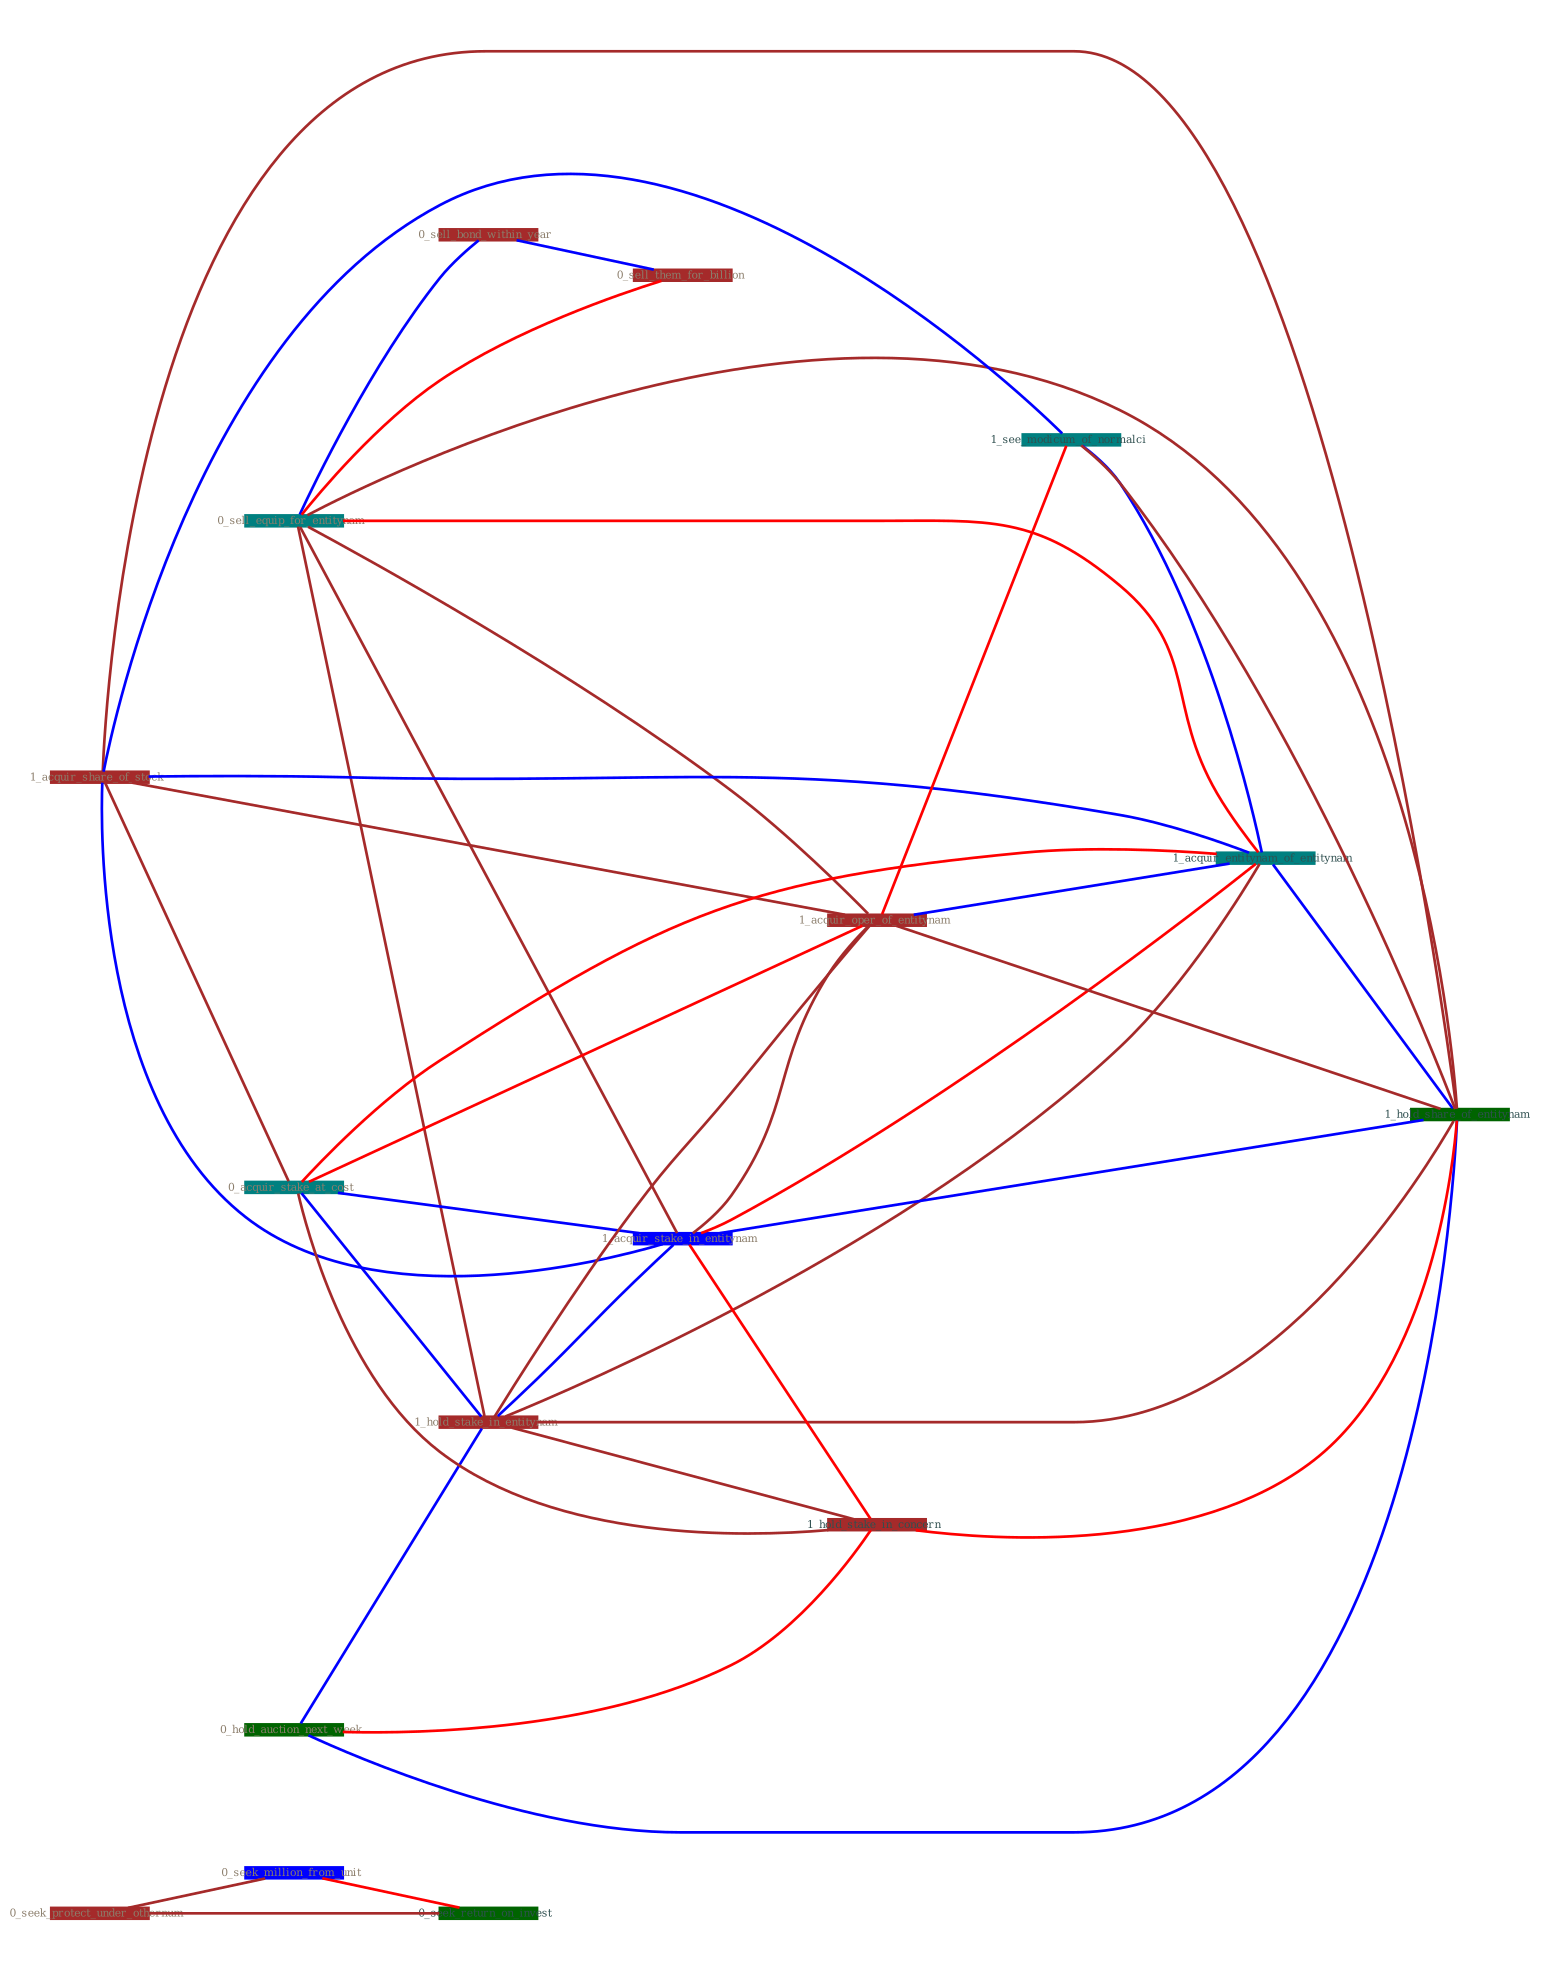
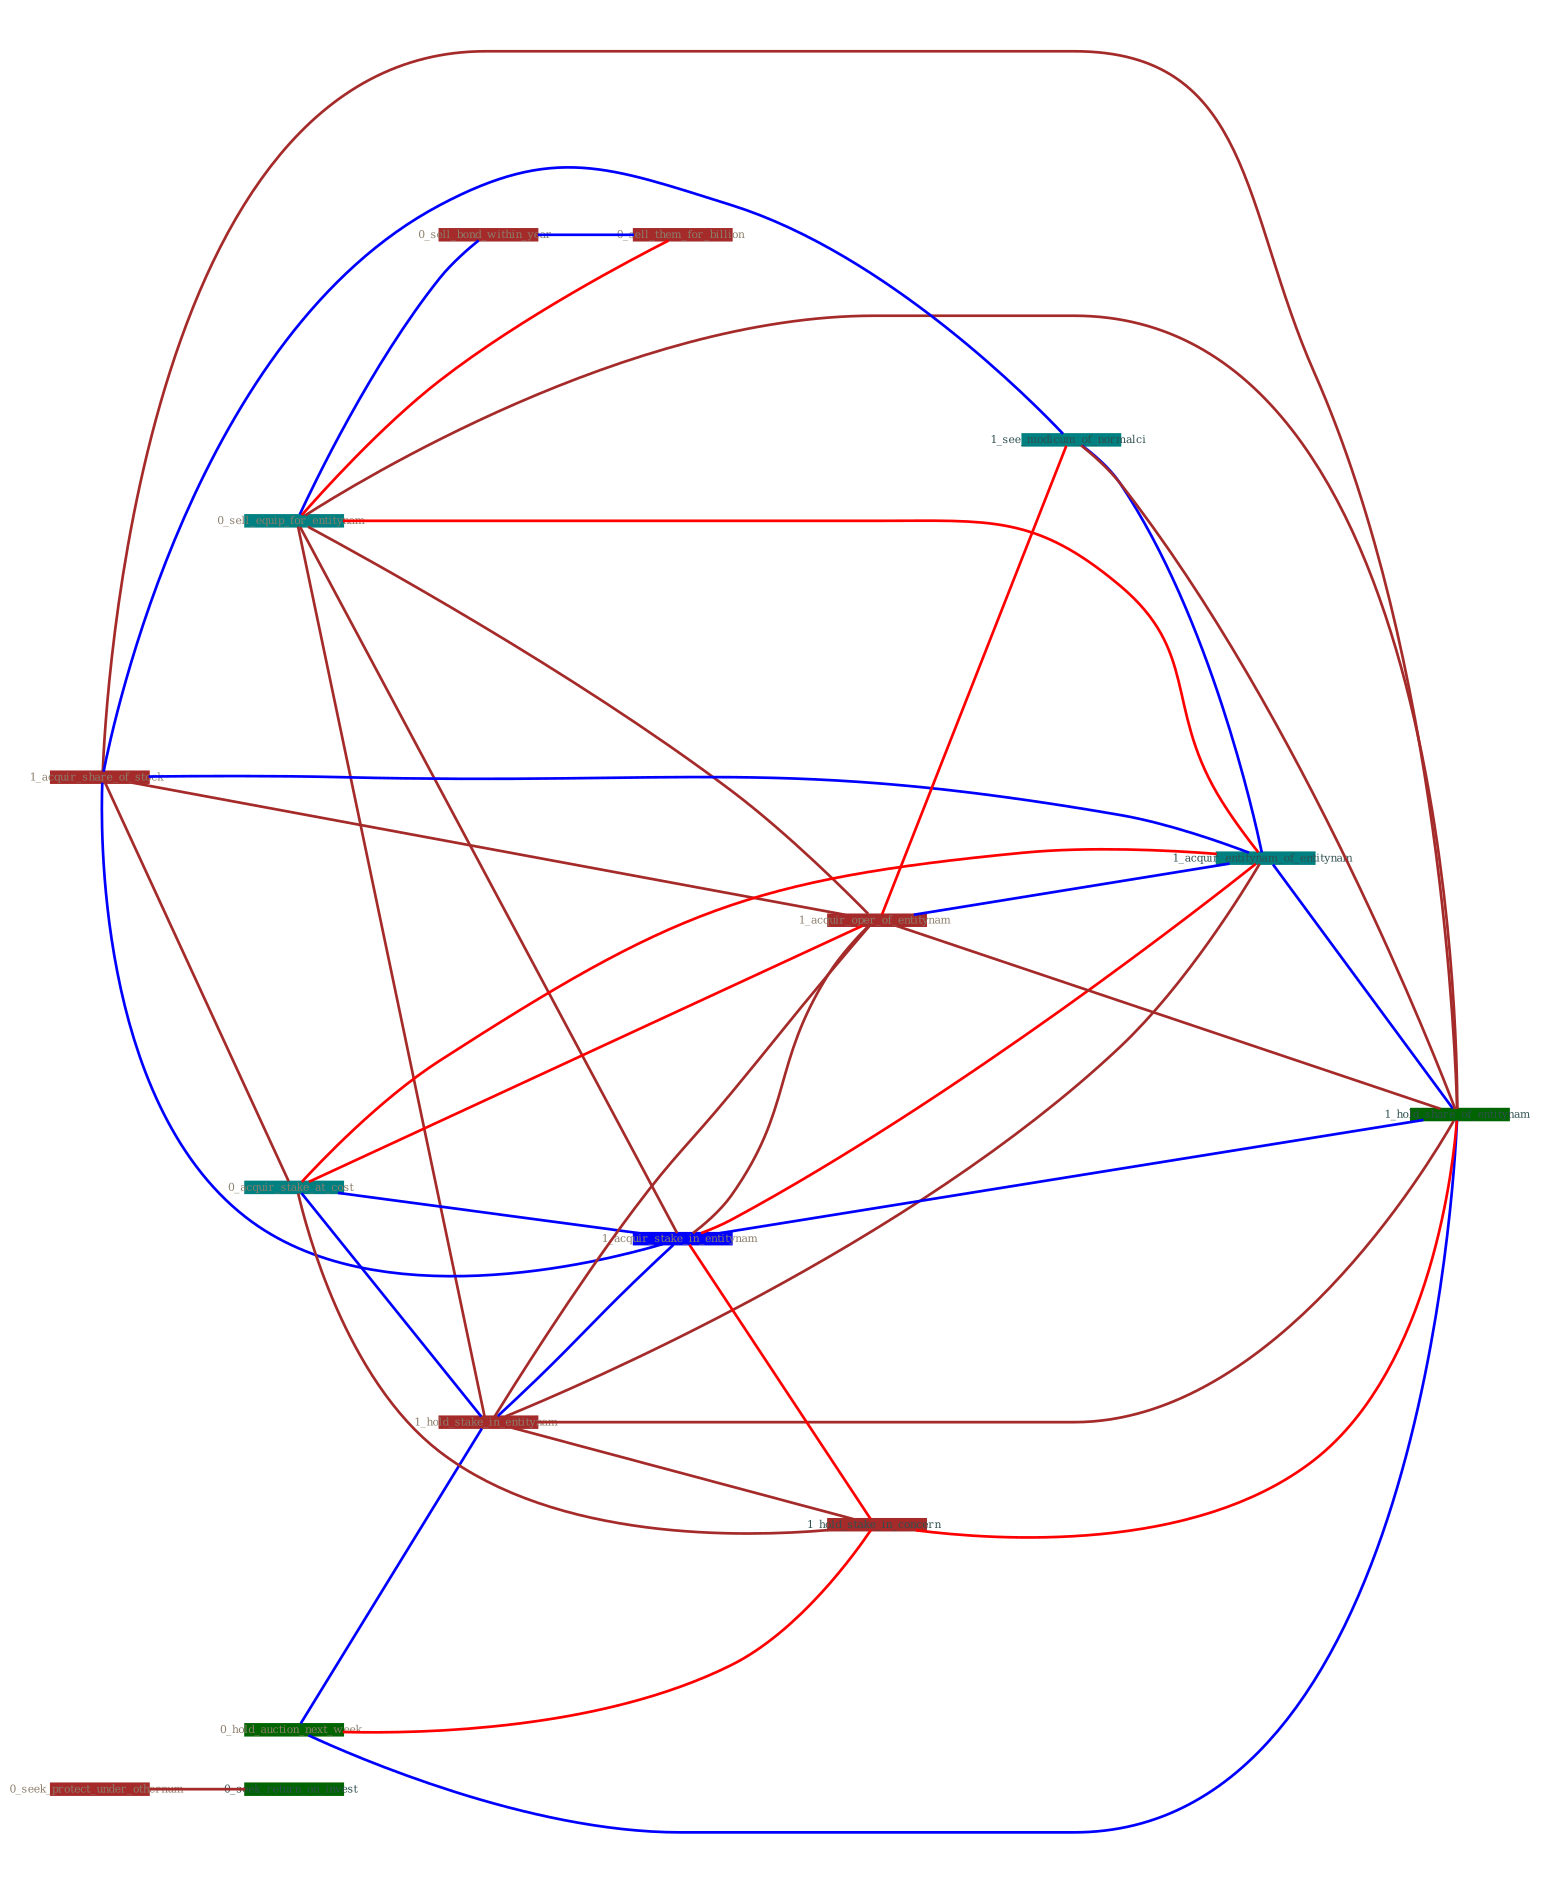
(294, 1873) -> none
